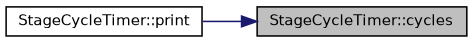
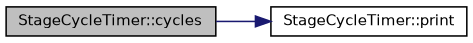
(222, 21) -> (236, 21)
